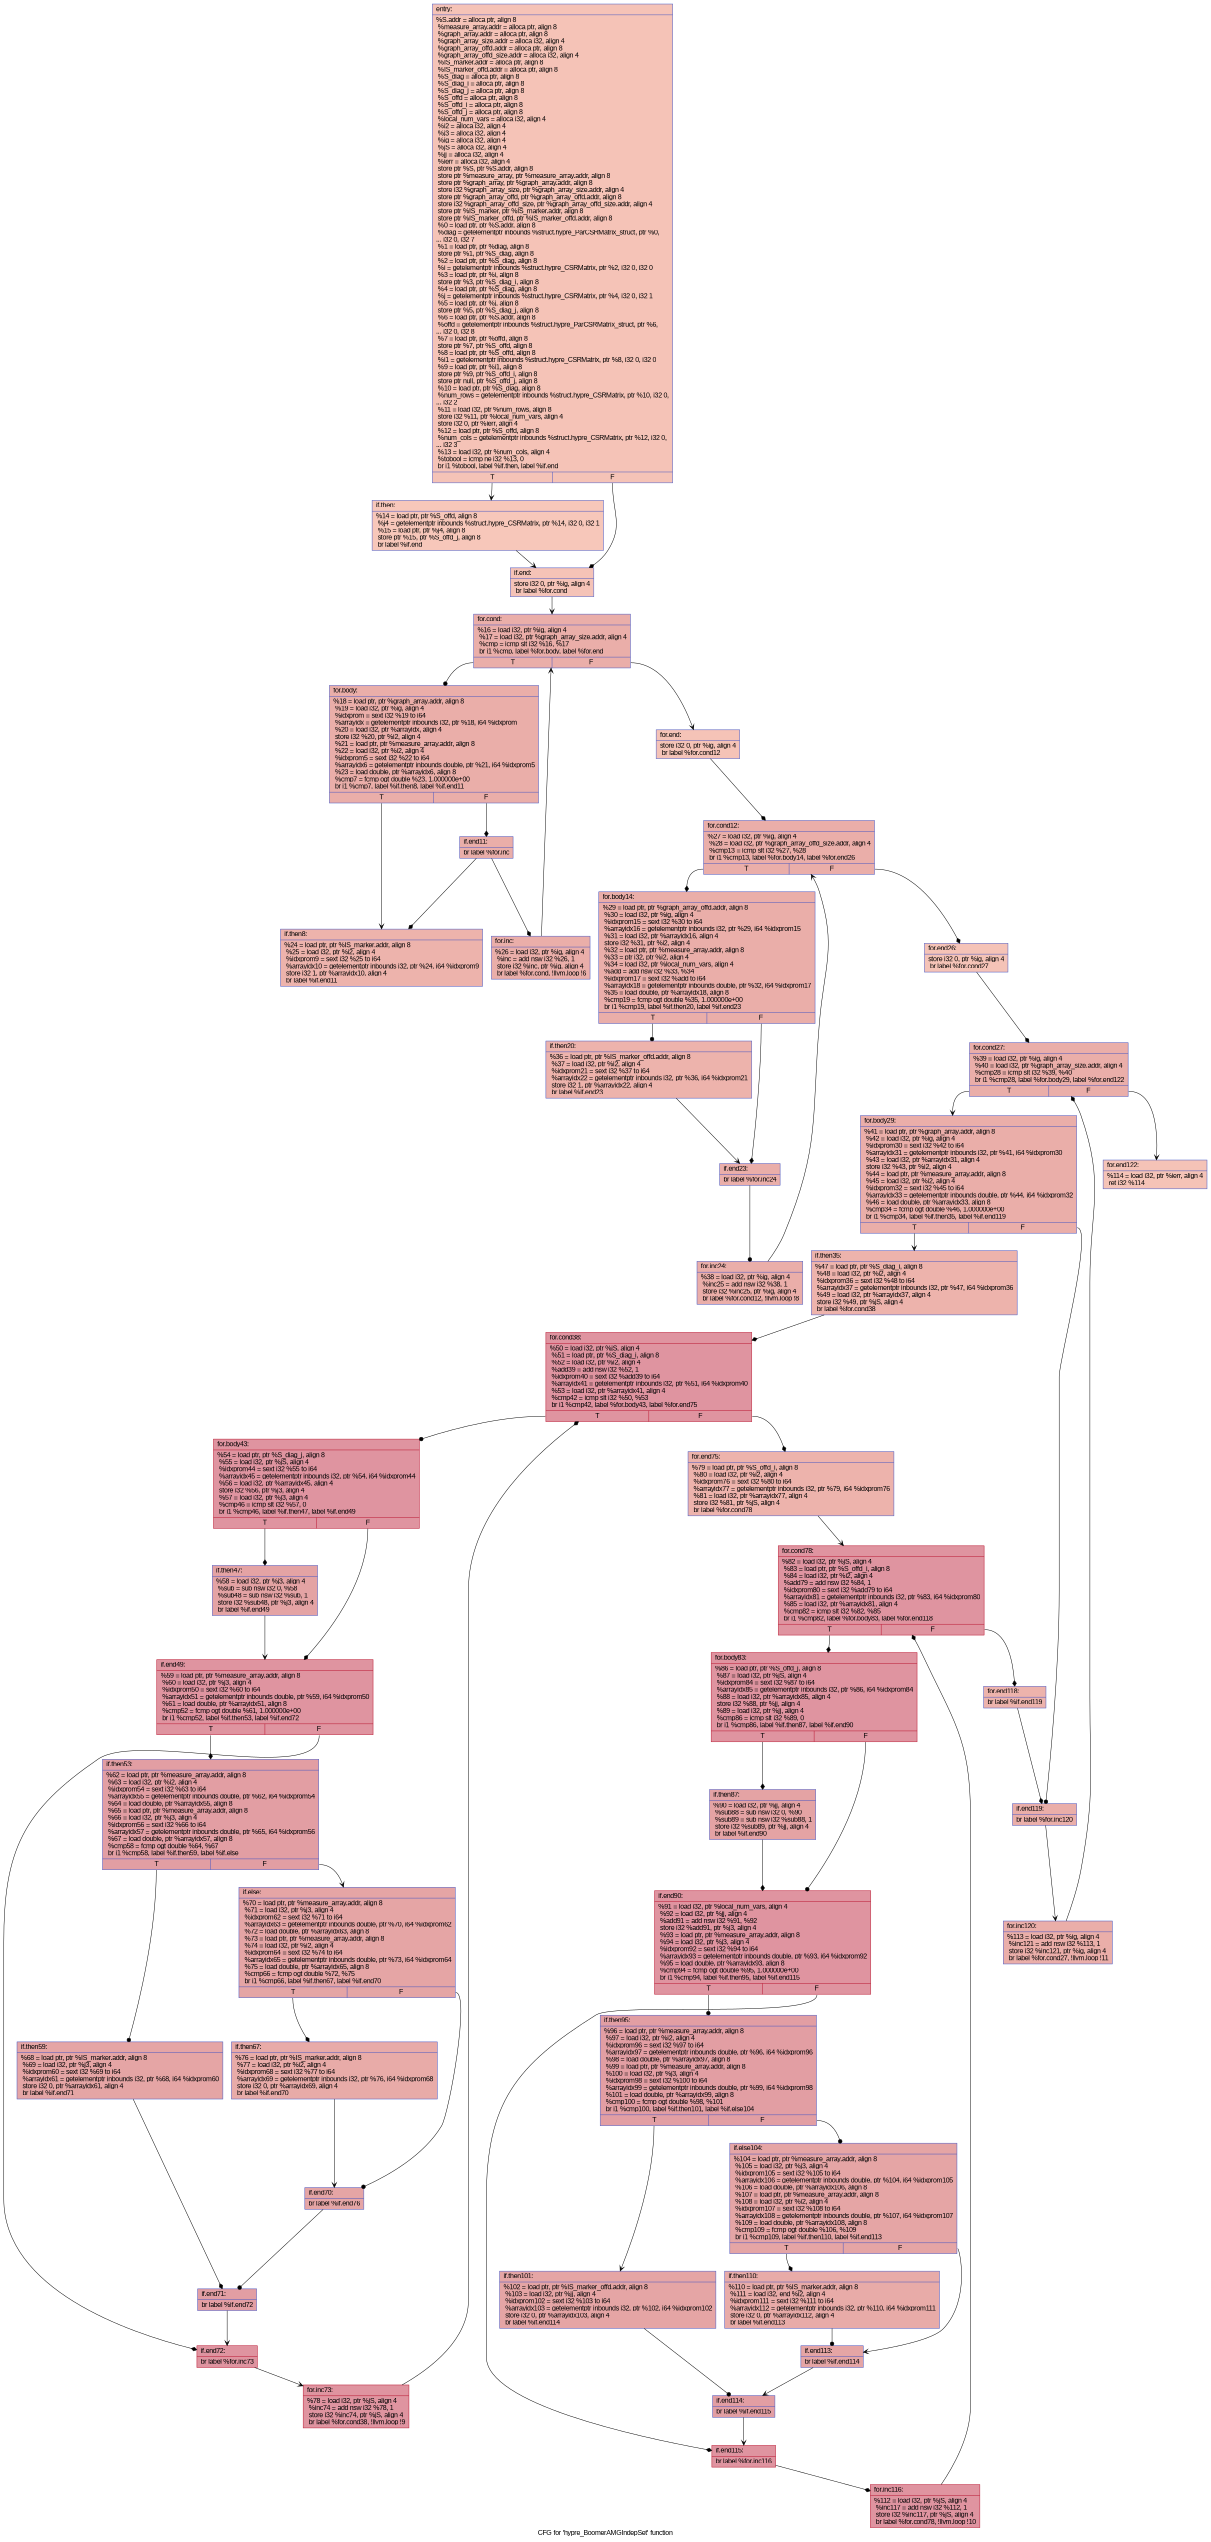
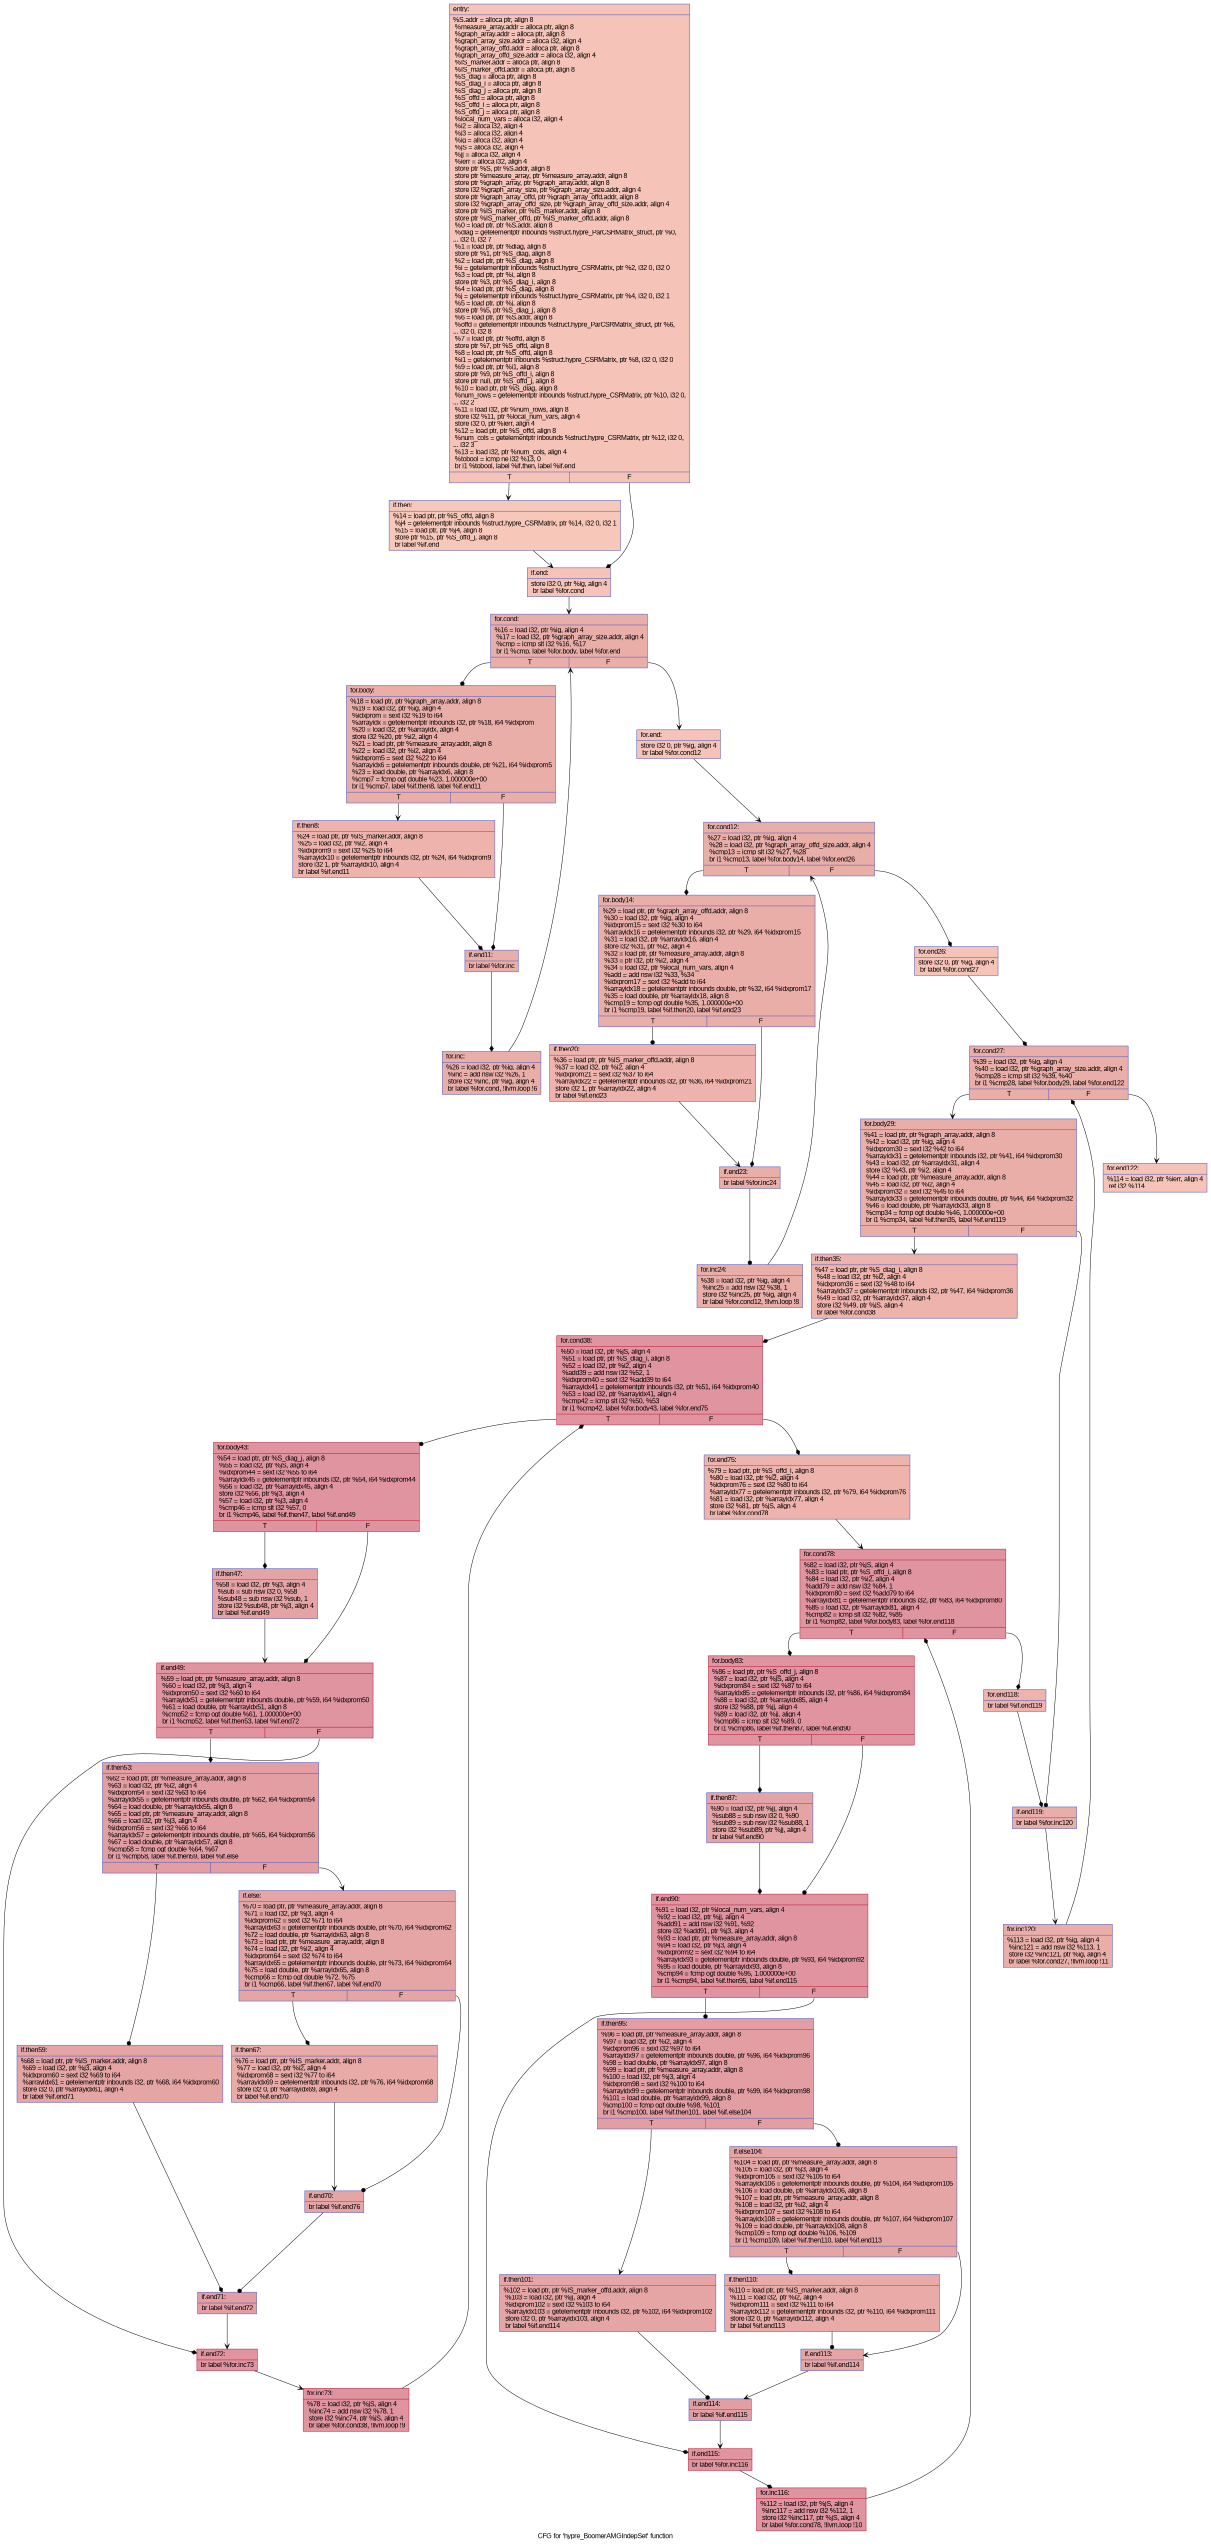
(736, 787) -> (725, 789)
(445, 892) -> (449, 912)
(777, 2294) -> (775, 2298)
